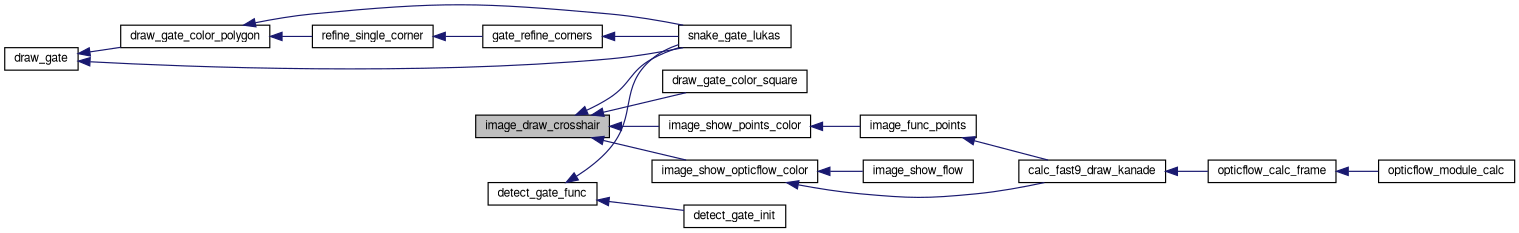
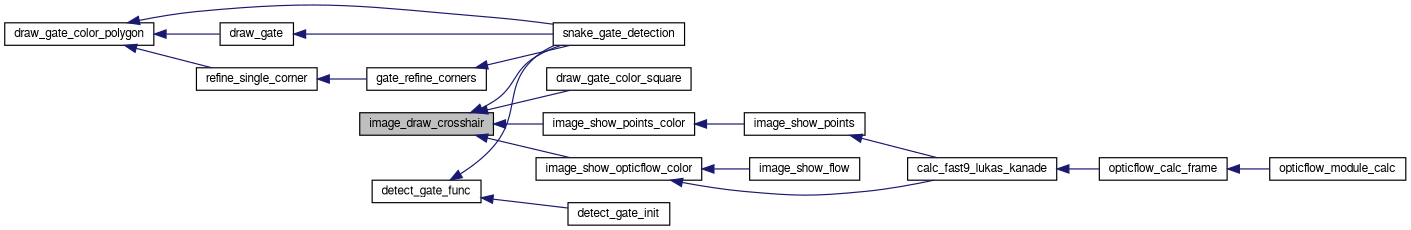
(735, 36) -> (619, 34)
(105, 50) -> (193, 34)
(918, 126) -> (805, 124)
(1092, 171) -> (982, 169)
